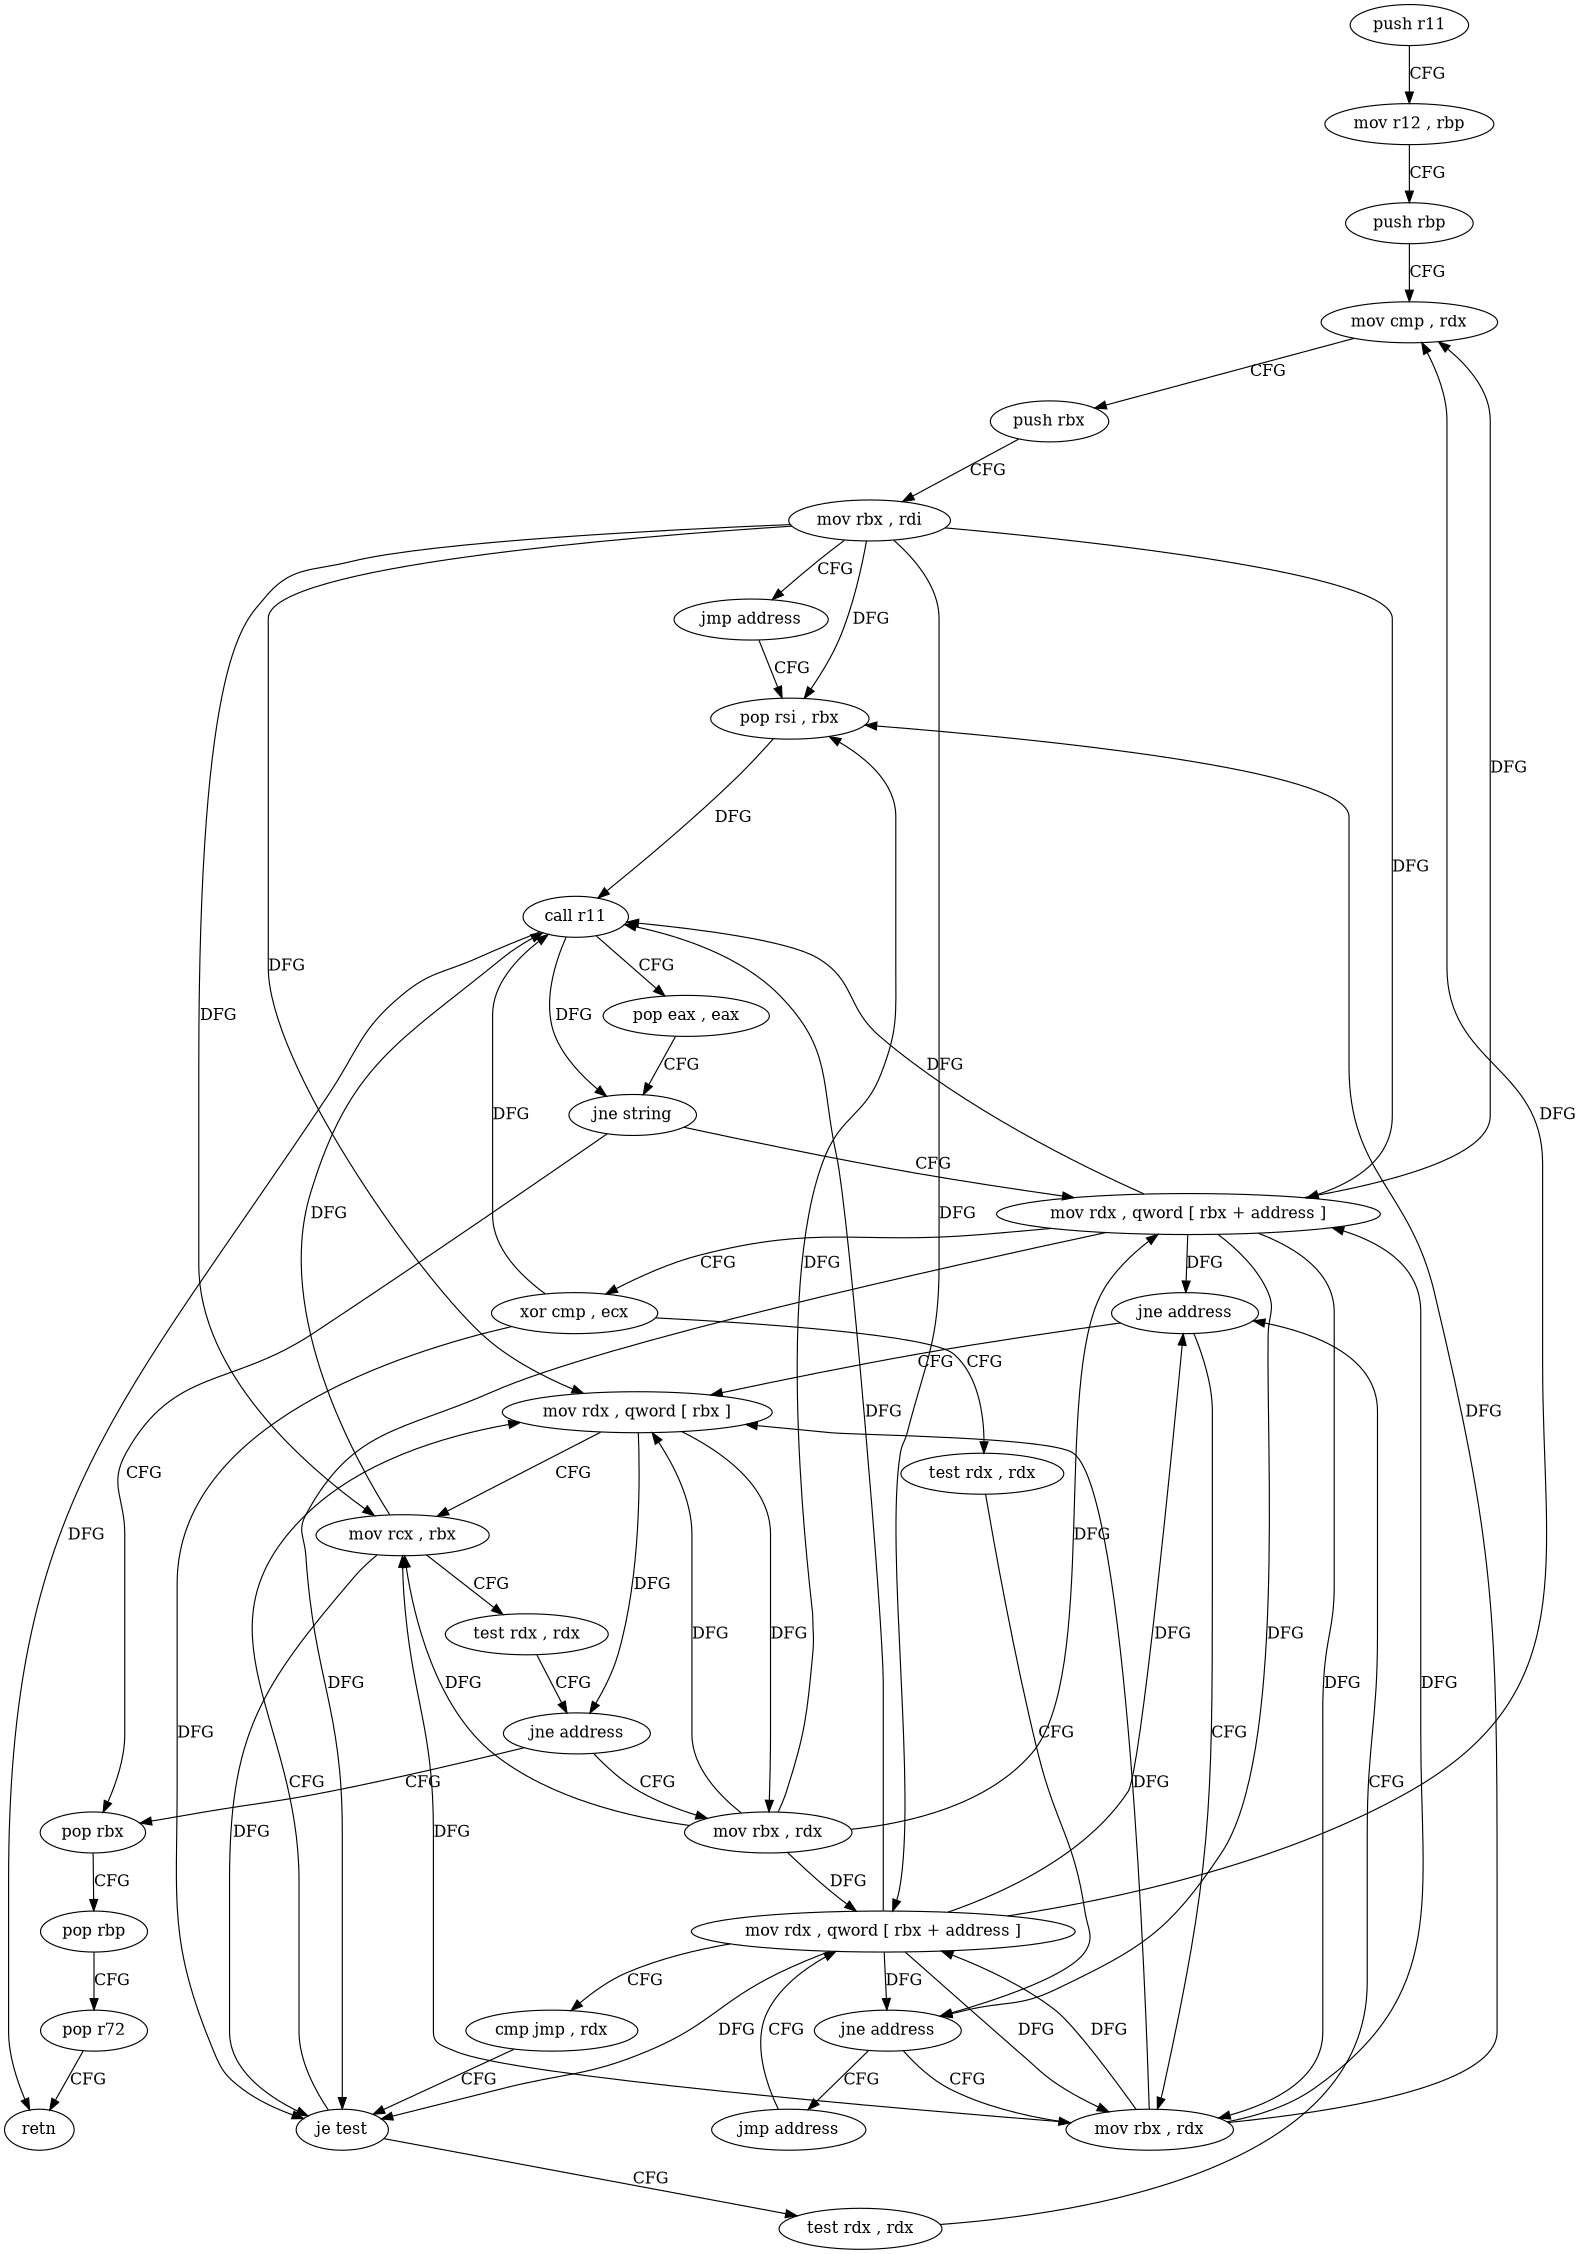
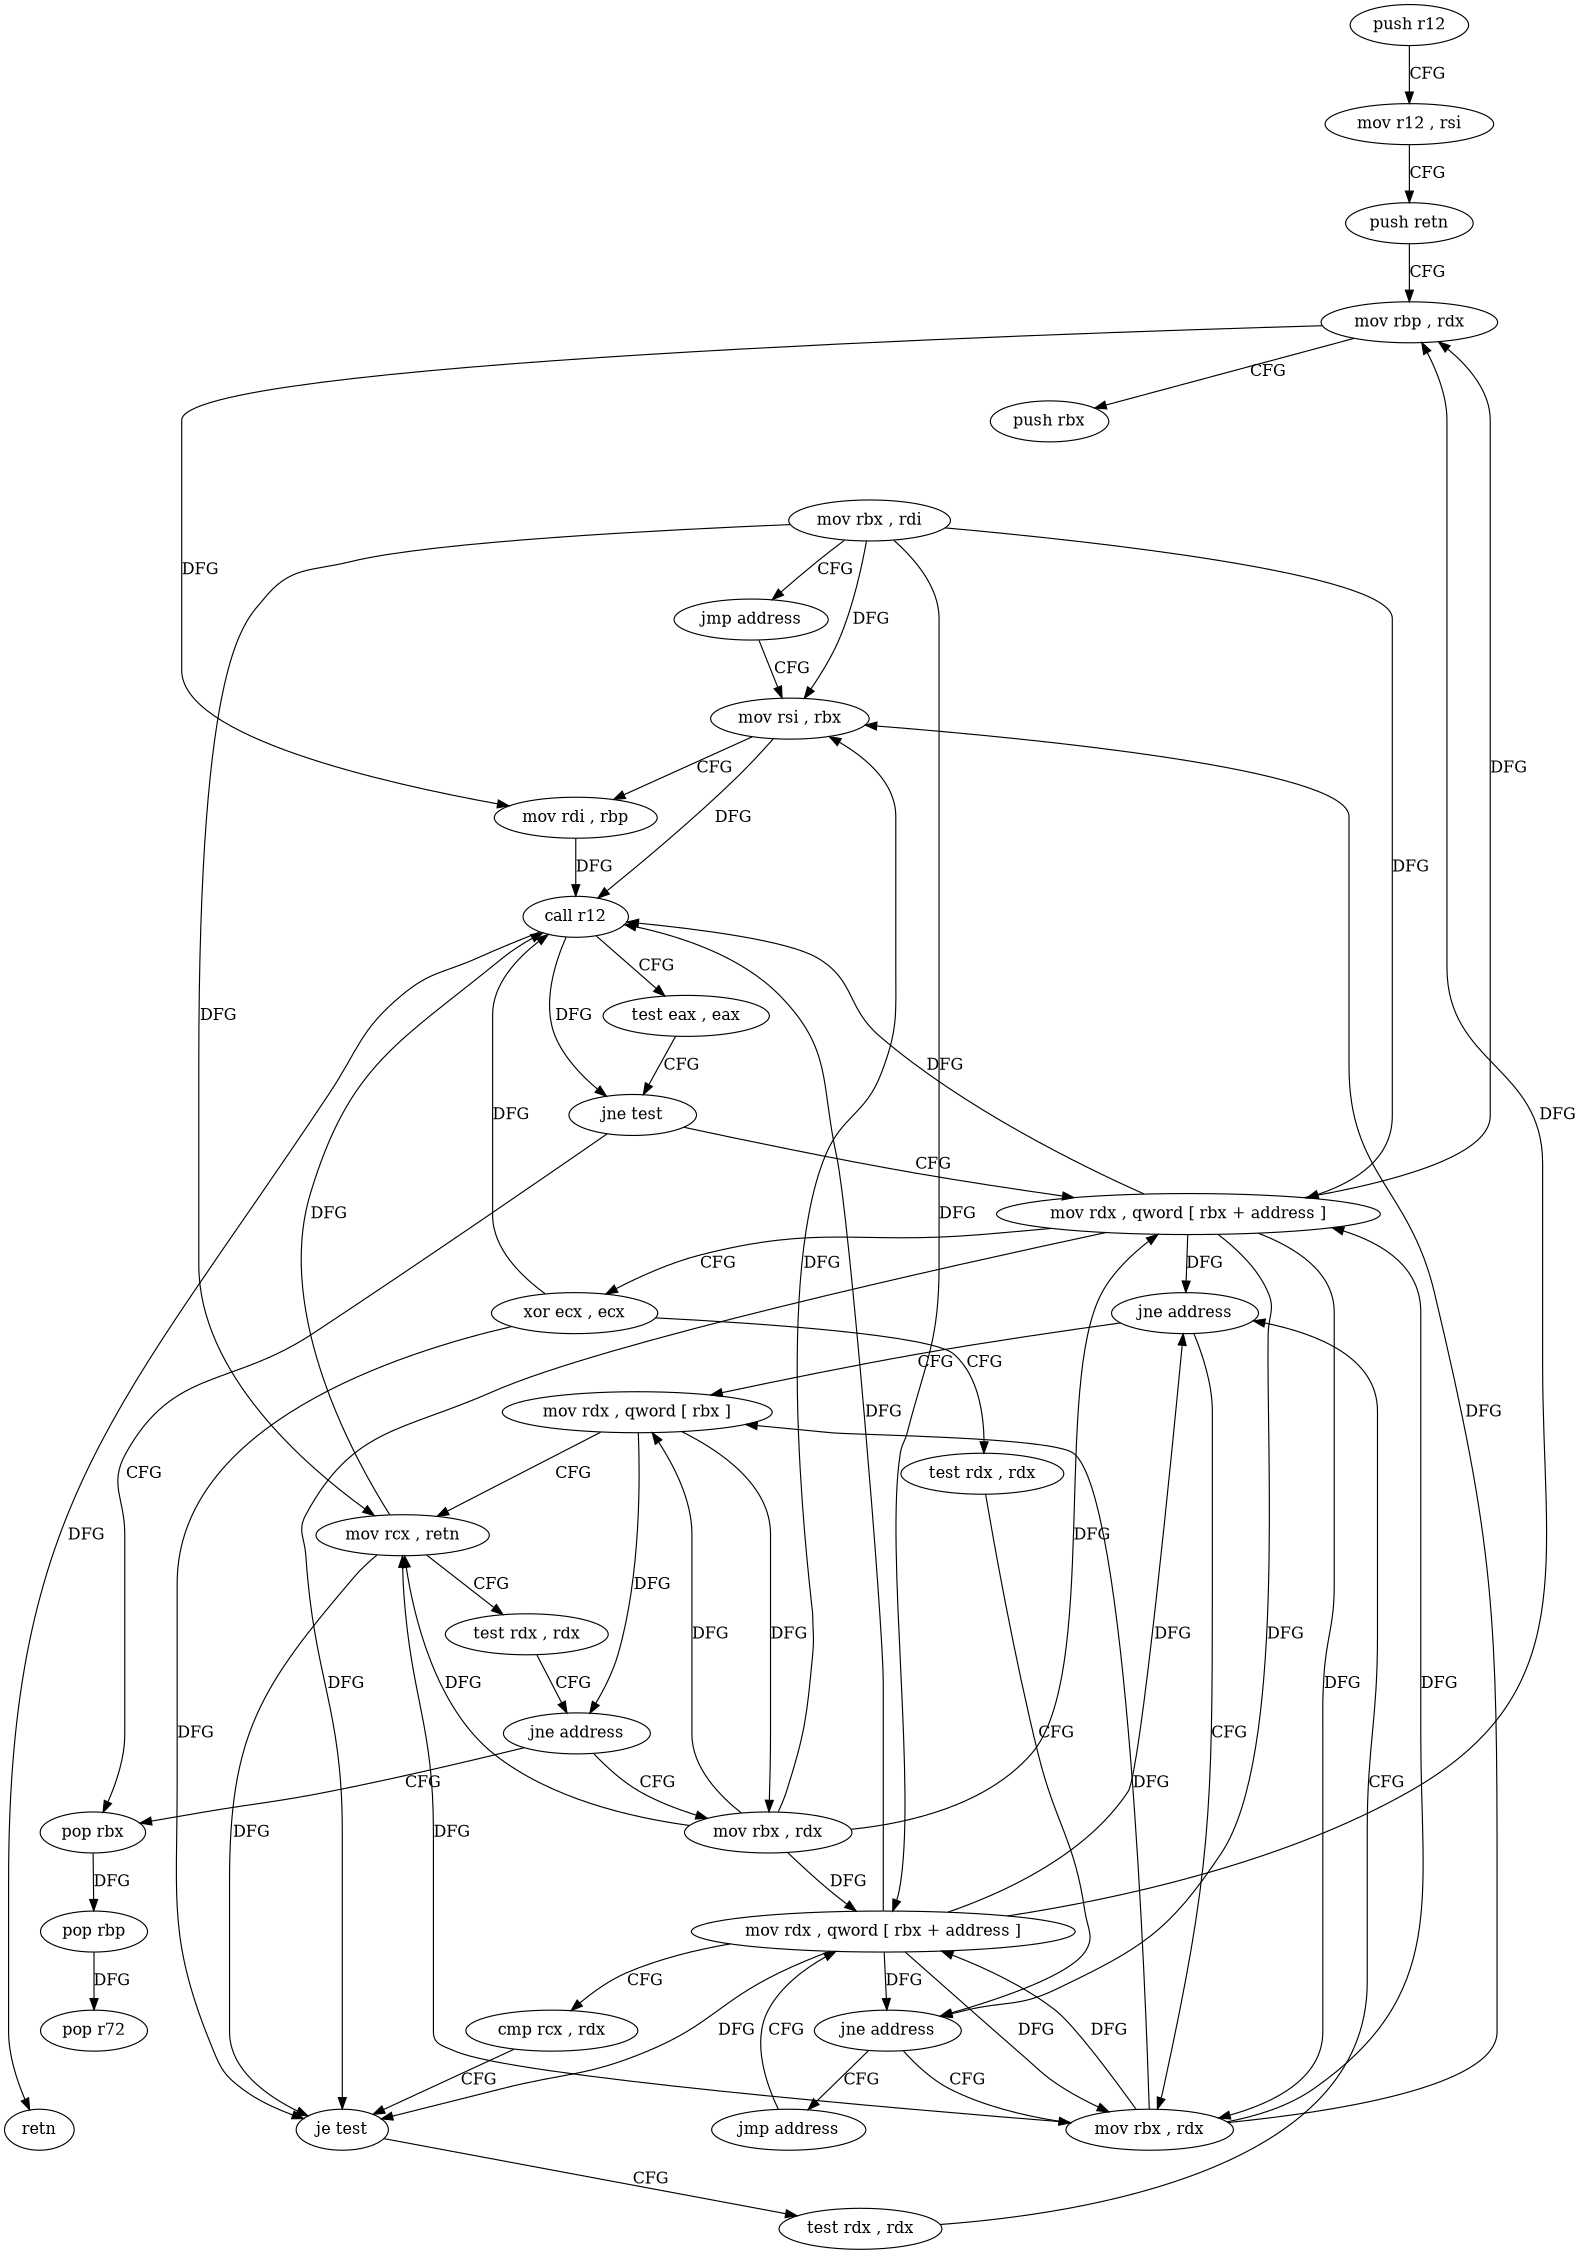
(1409, 25) -> (1409, 25)
(1409, 124) -> (1409, 124)
(1409, 223) -> (1409, 223)
(1409, 322) -> (1409, 322)
(966, 468) -> none
(790, 719) -> (790, 719)
(268, 792) -> none
none -> (576, 818)
(576, 917) -> (576, 917)
(686, 1016) -> (686, 1016)
(633, 1115) -> (633, 1115)
(575, 1313) -> (575, 1313)
(403, 1535) -> (403, 1535)
(269, 1717) -> none
(112, 1882) -> (112, 1882)
(112, 1981) -> (112, 1981)
(552, 2031) -> (552, 2031)
(69, 2075) -> none
